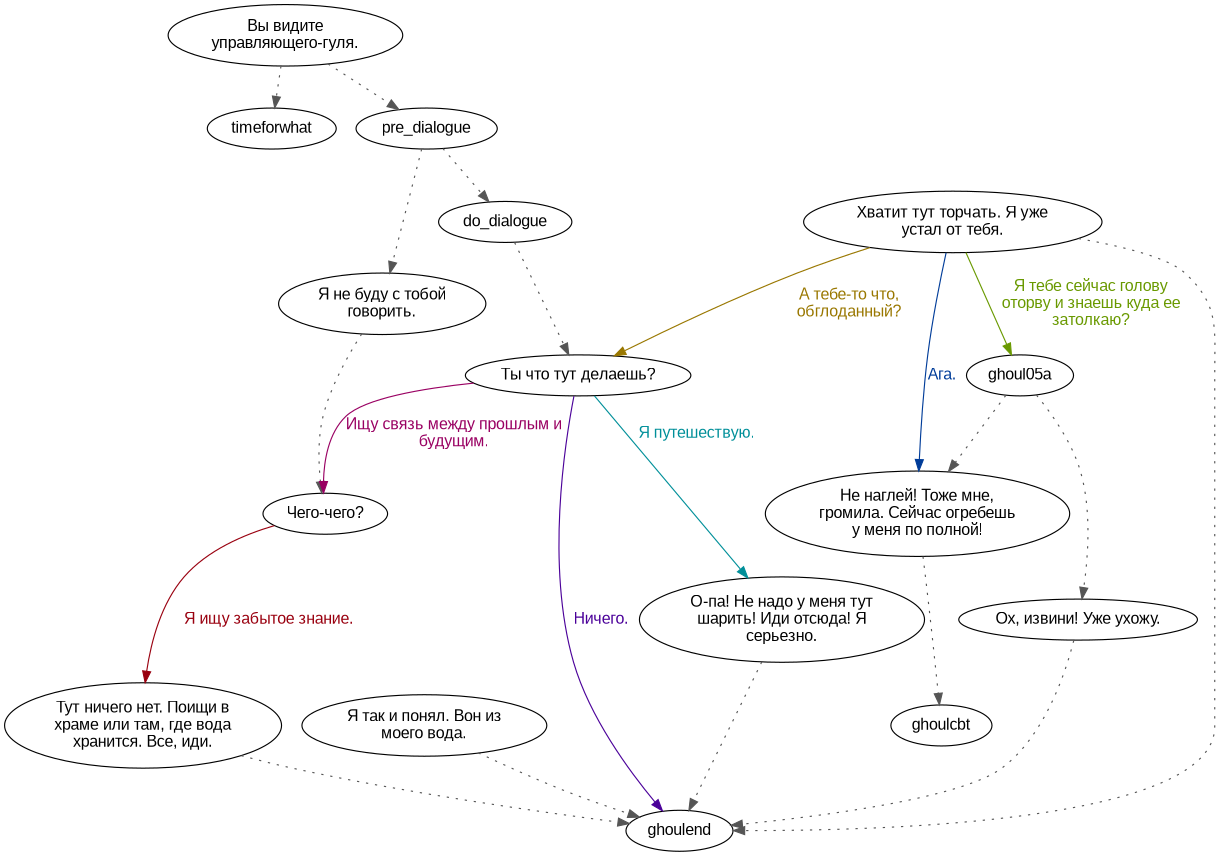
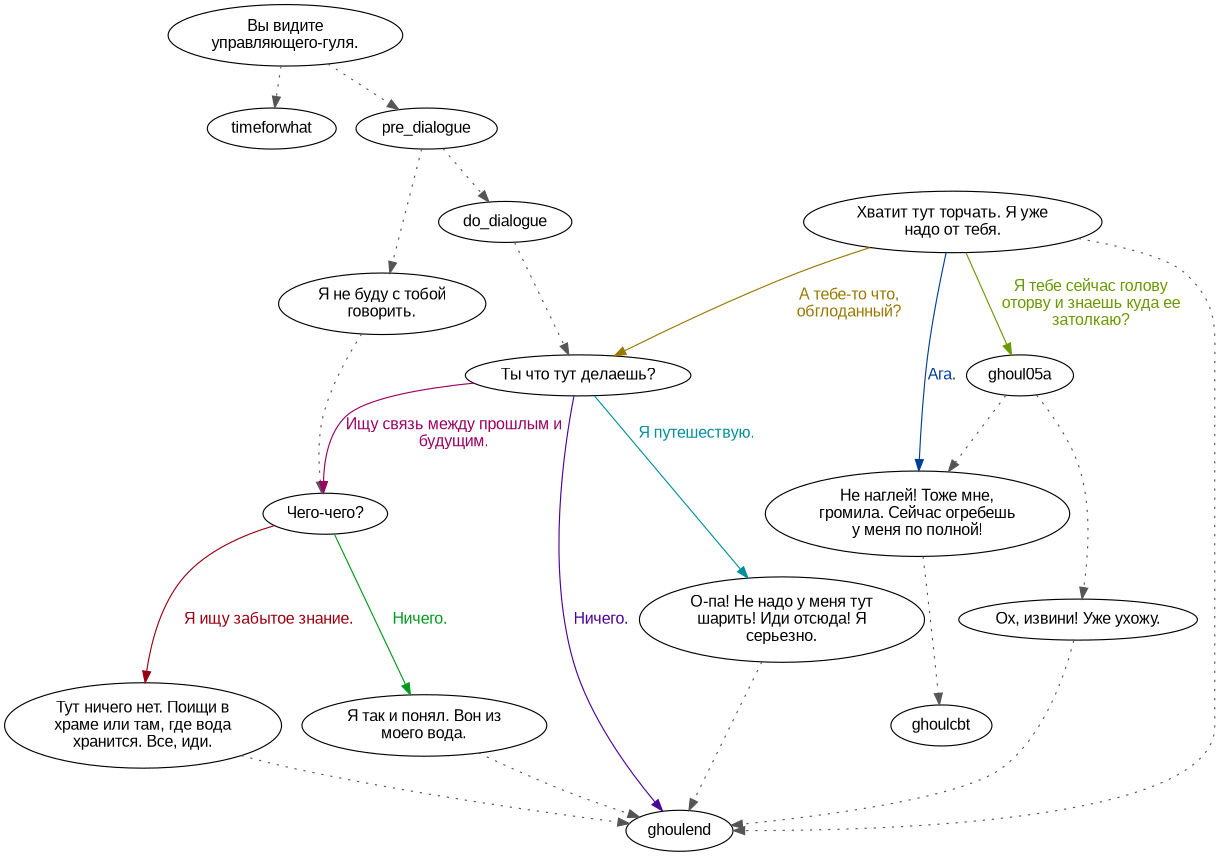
(953, 222) -> (953, 222)
none -> (370, 609)
